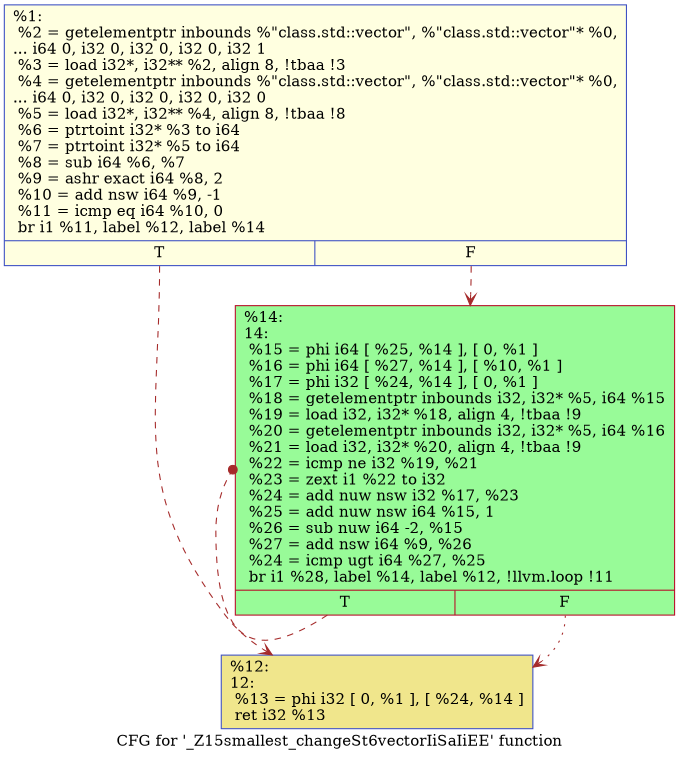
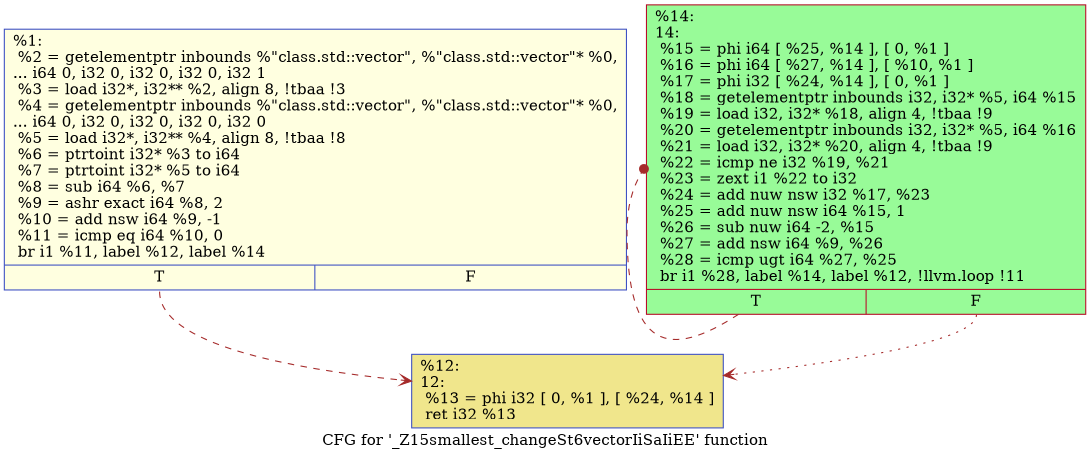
(471, 280) -> none
(365, 561) -> (776, 260)
